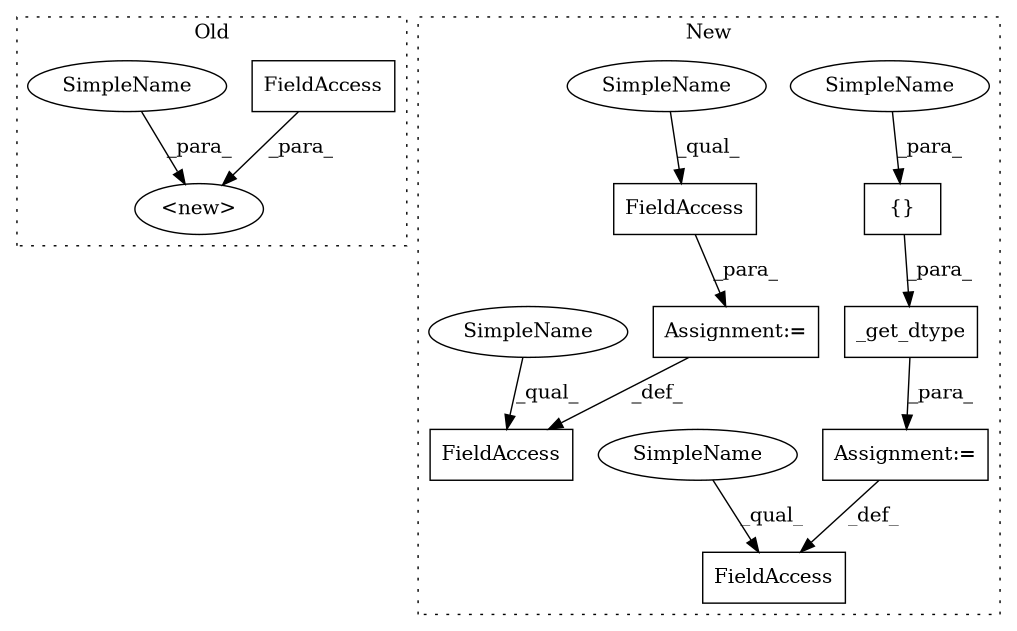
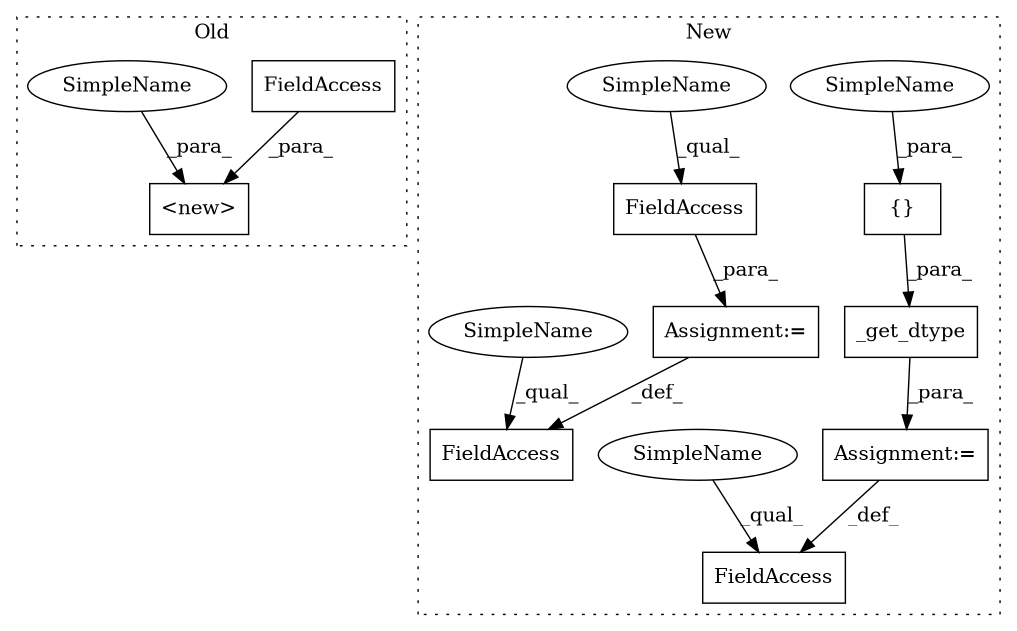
(199, 209) -> (199, 209)
